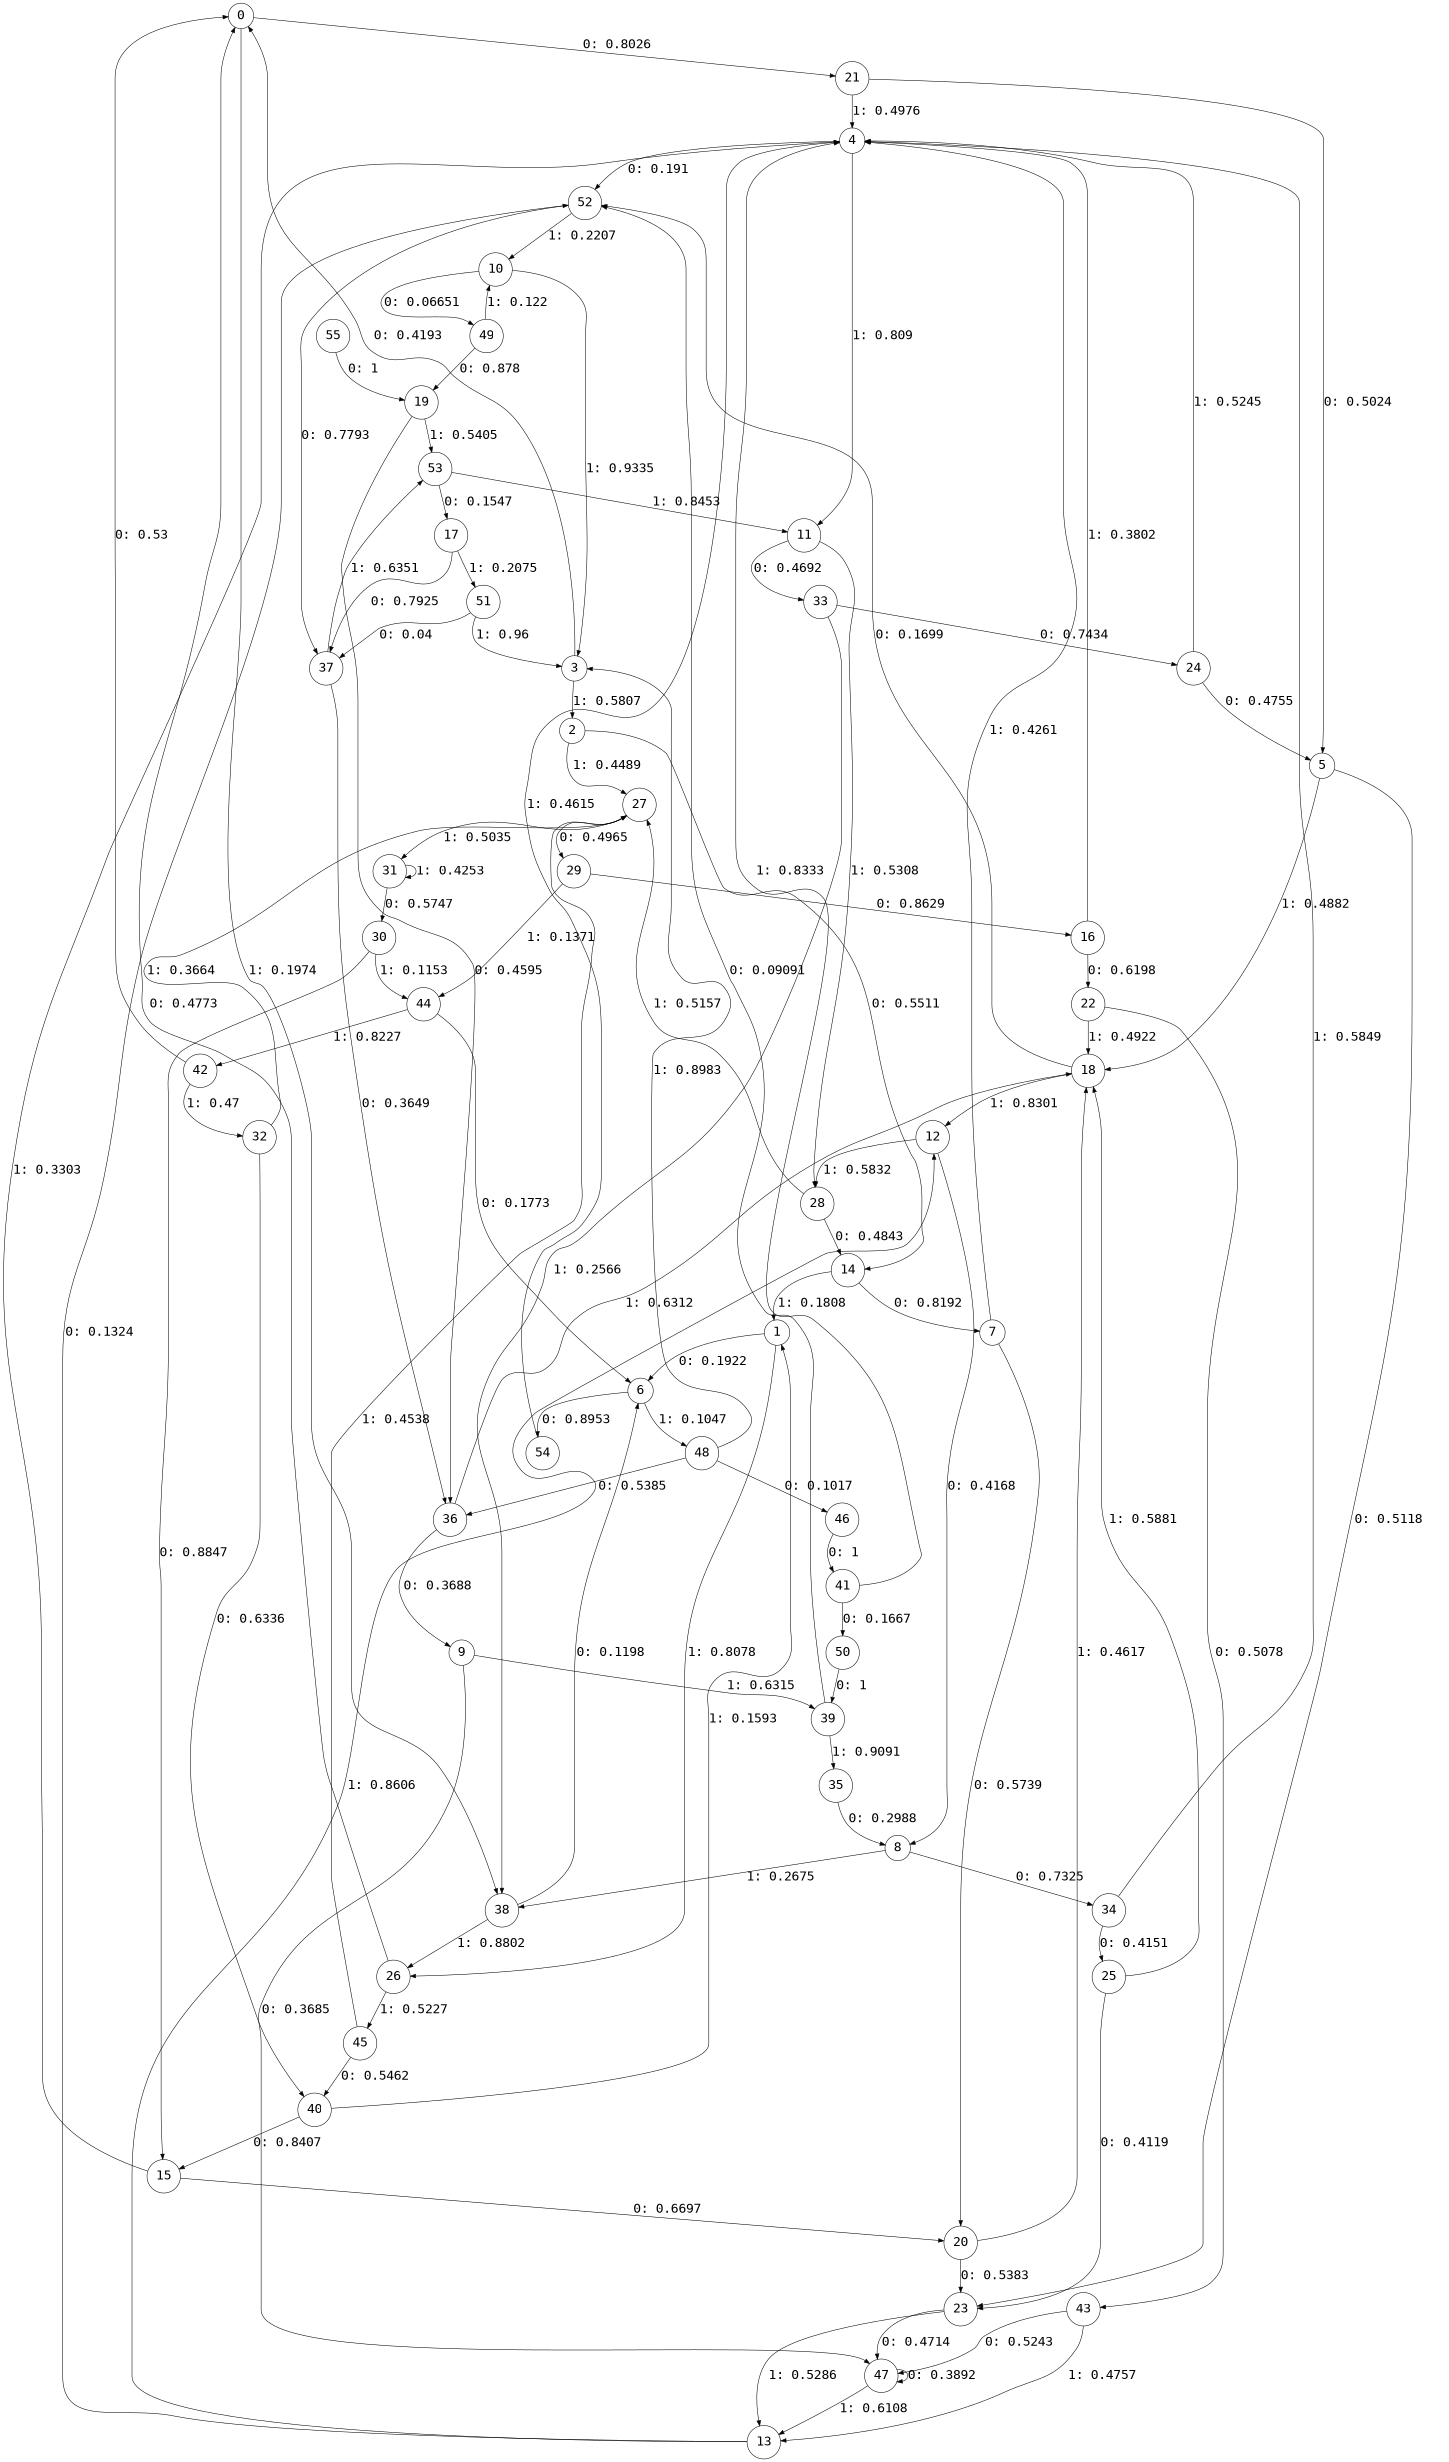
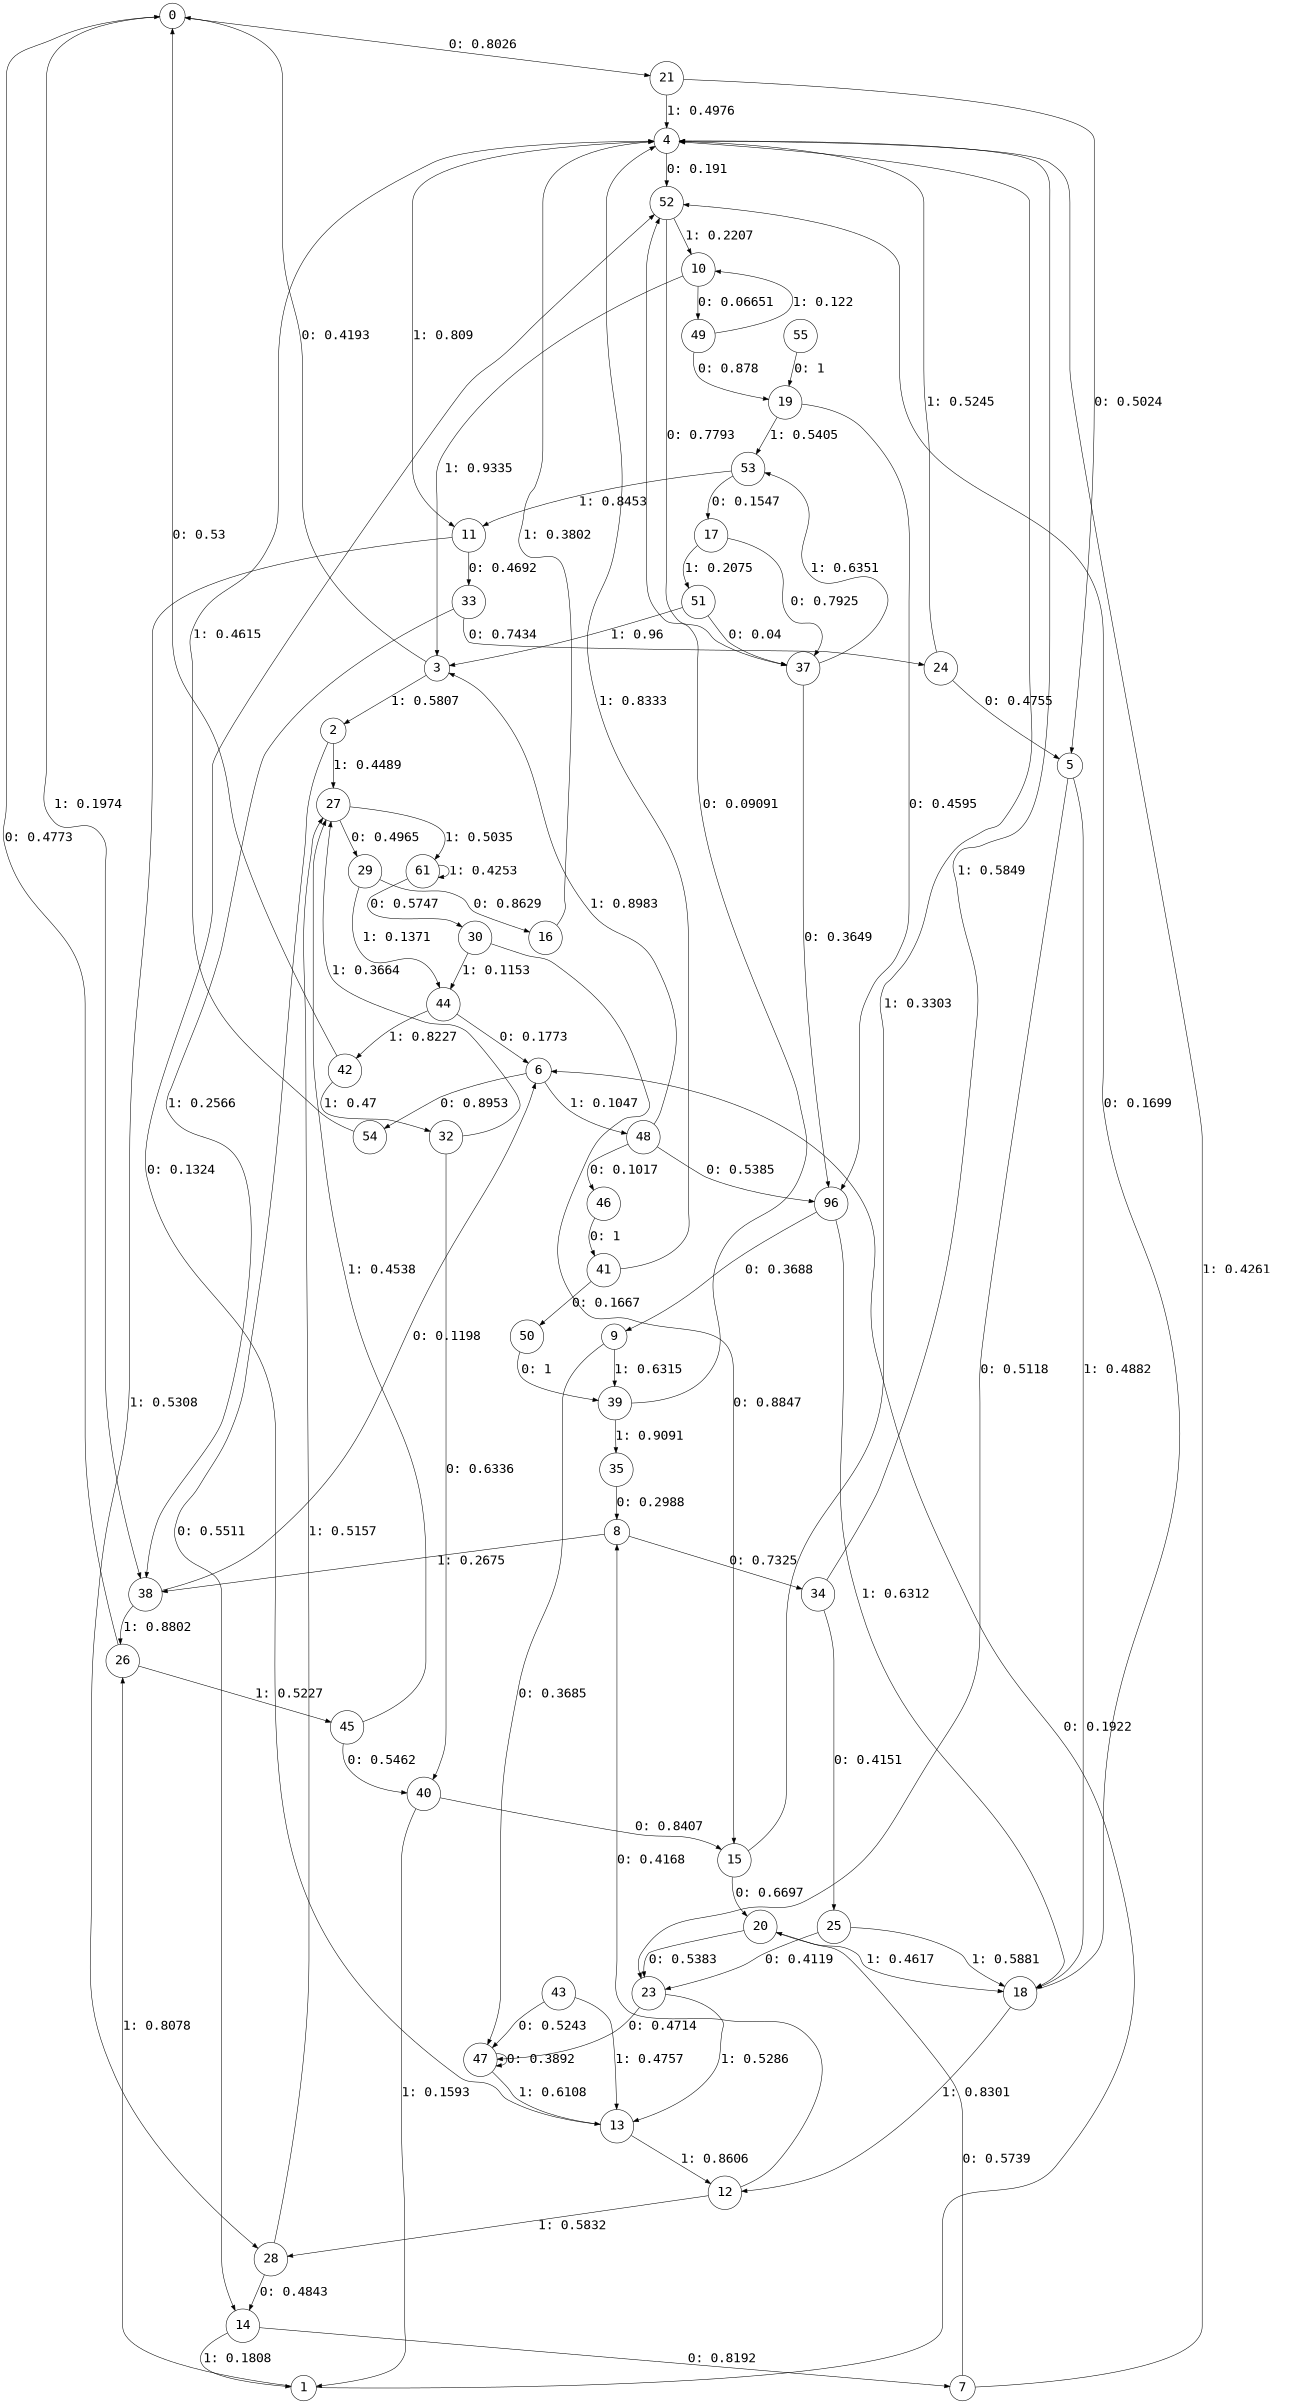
(390, 871) -> (423, 871)
(1088, 1004) -> none
(450, 1520) -> (831, 1204)
